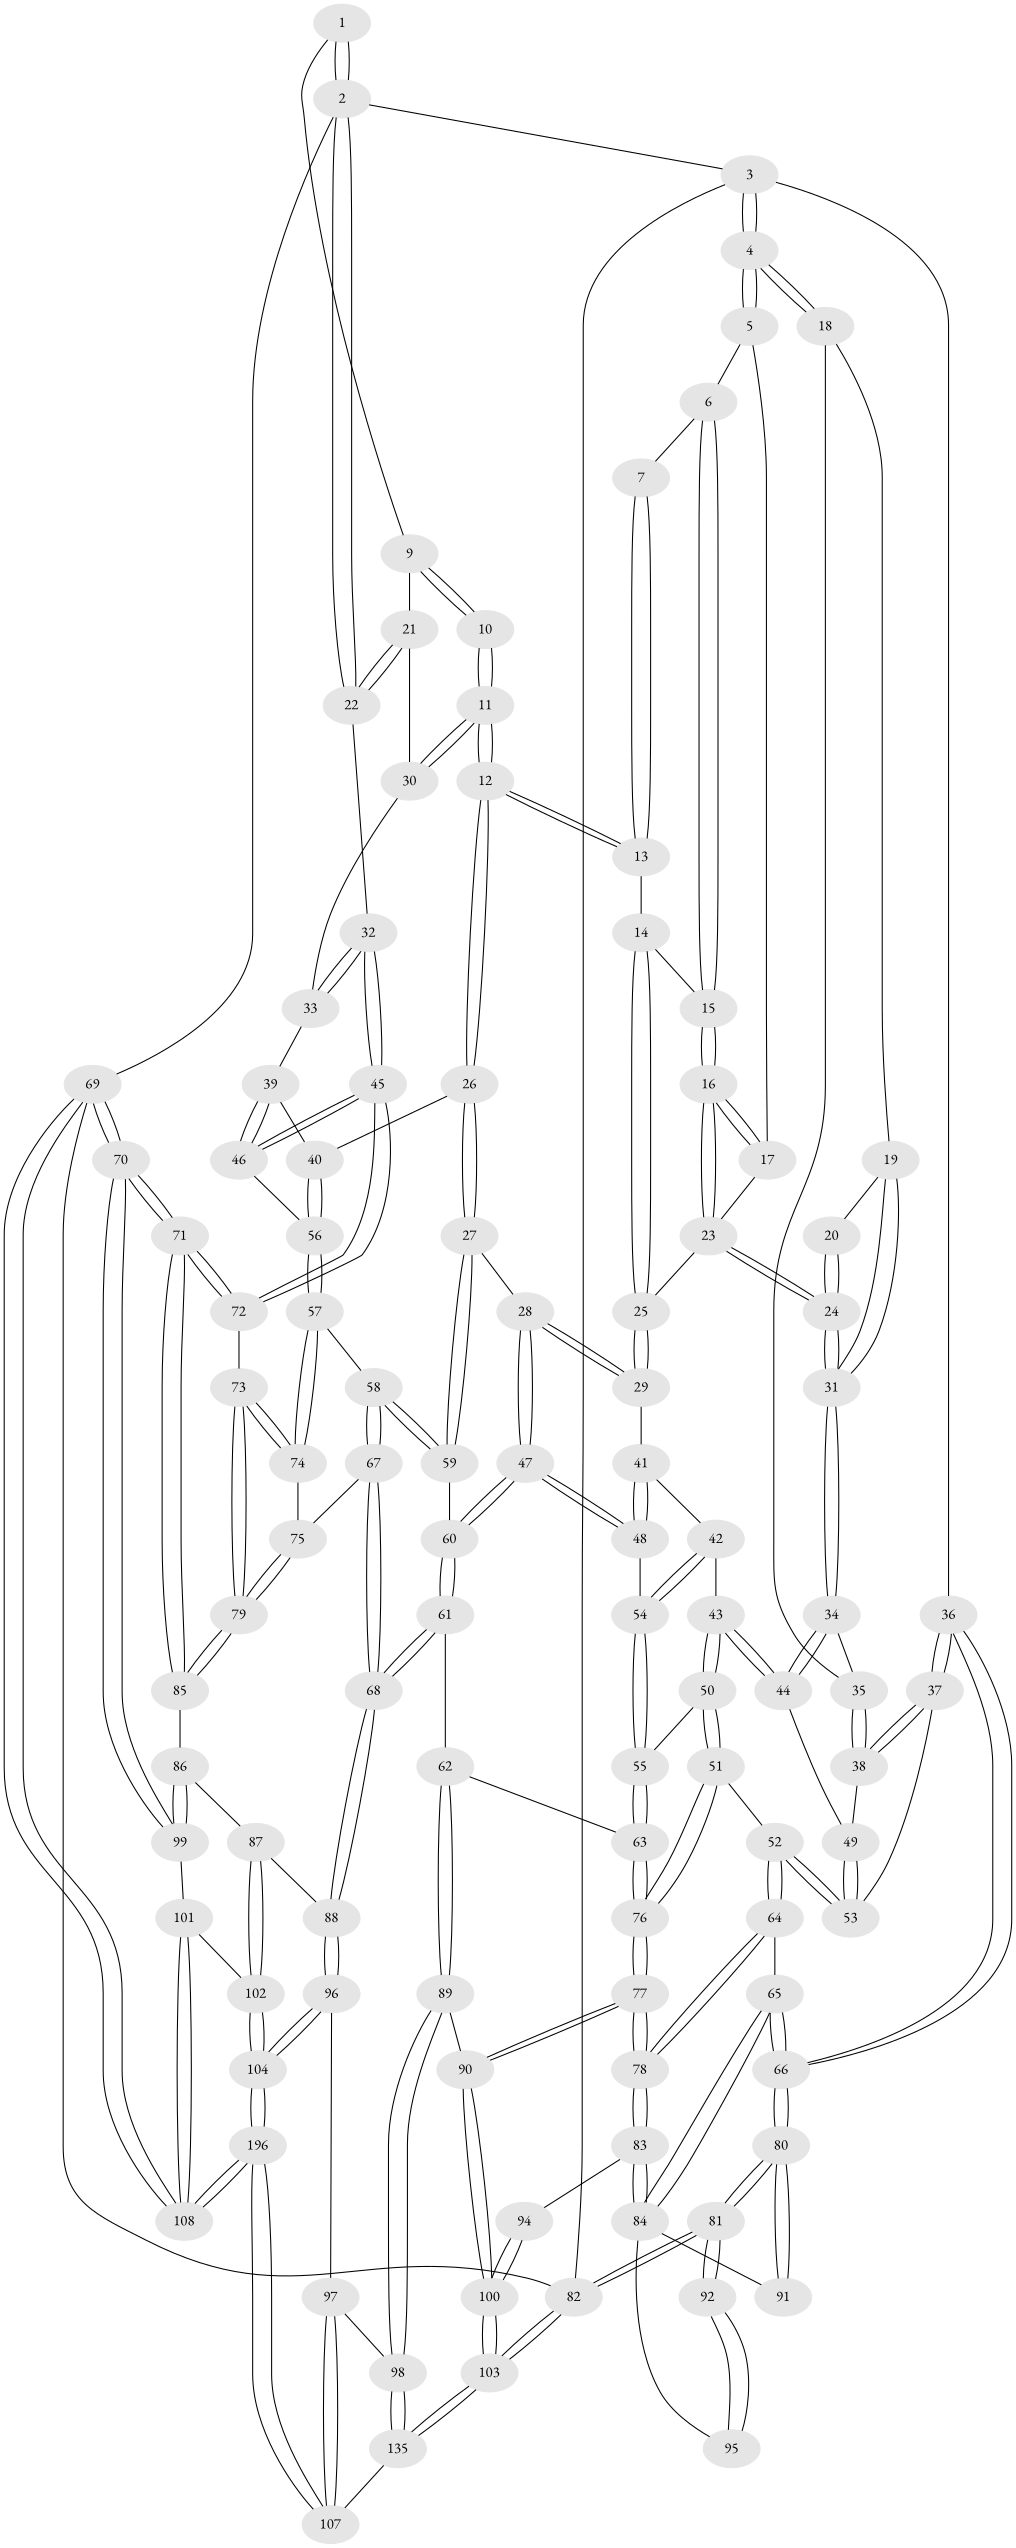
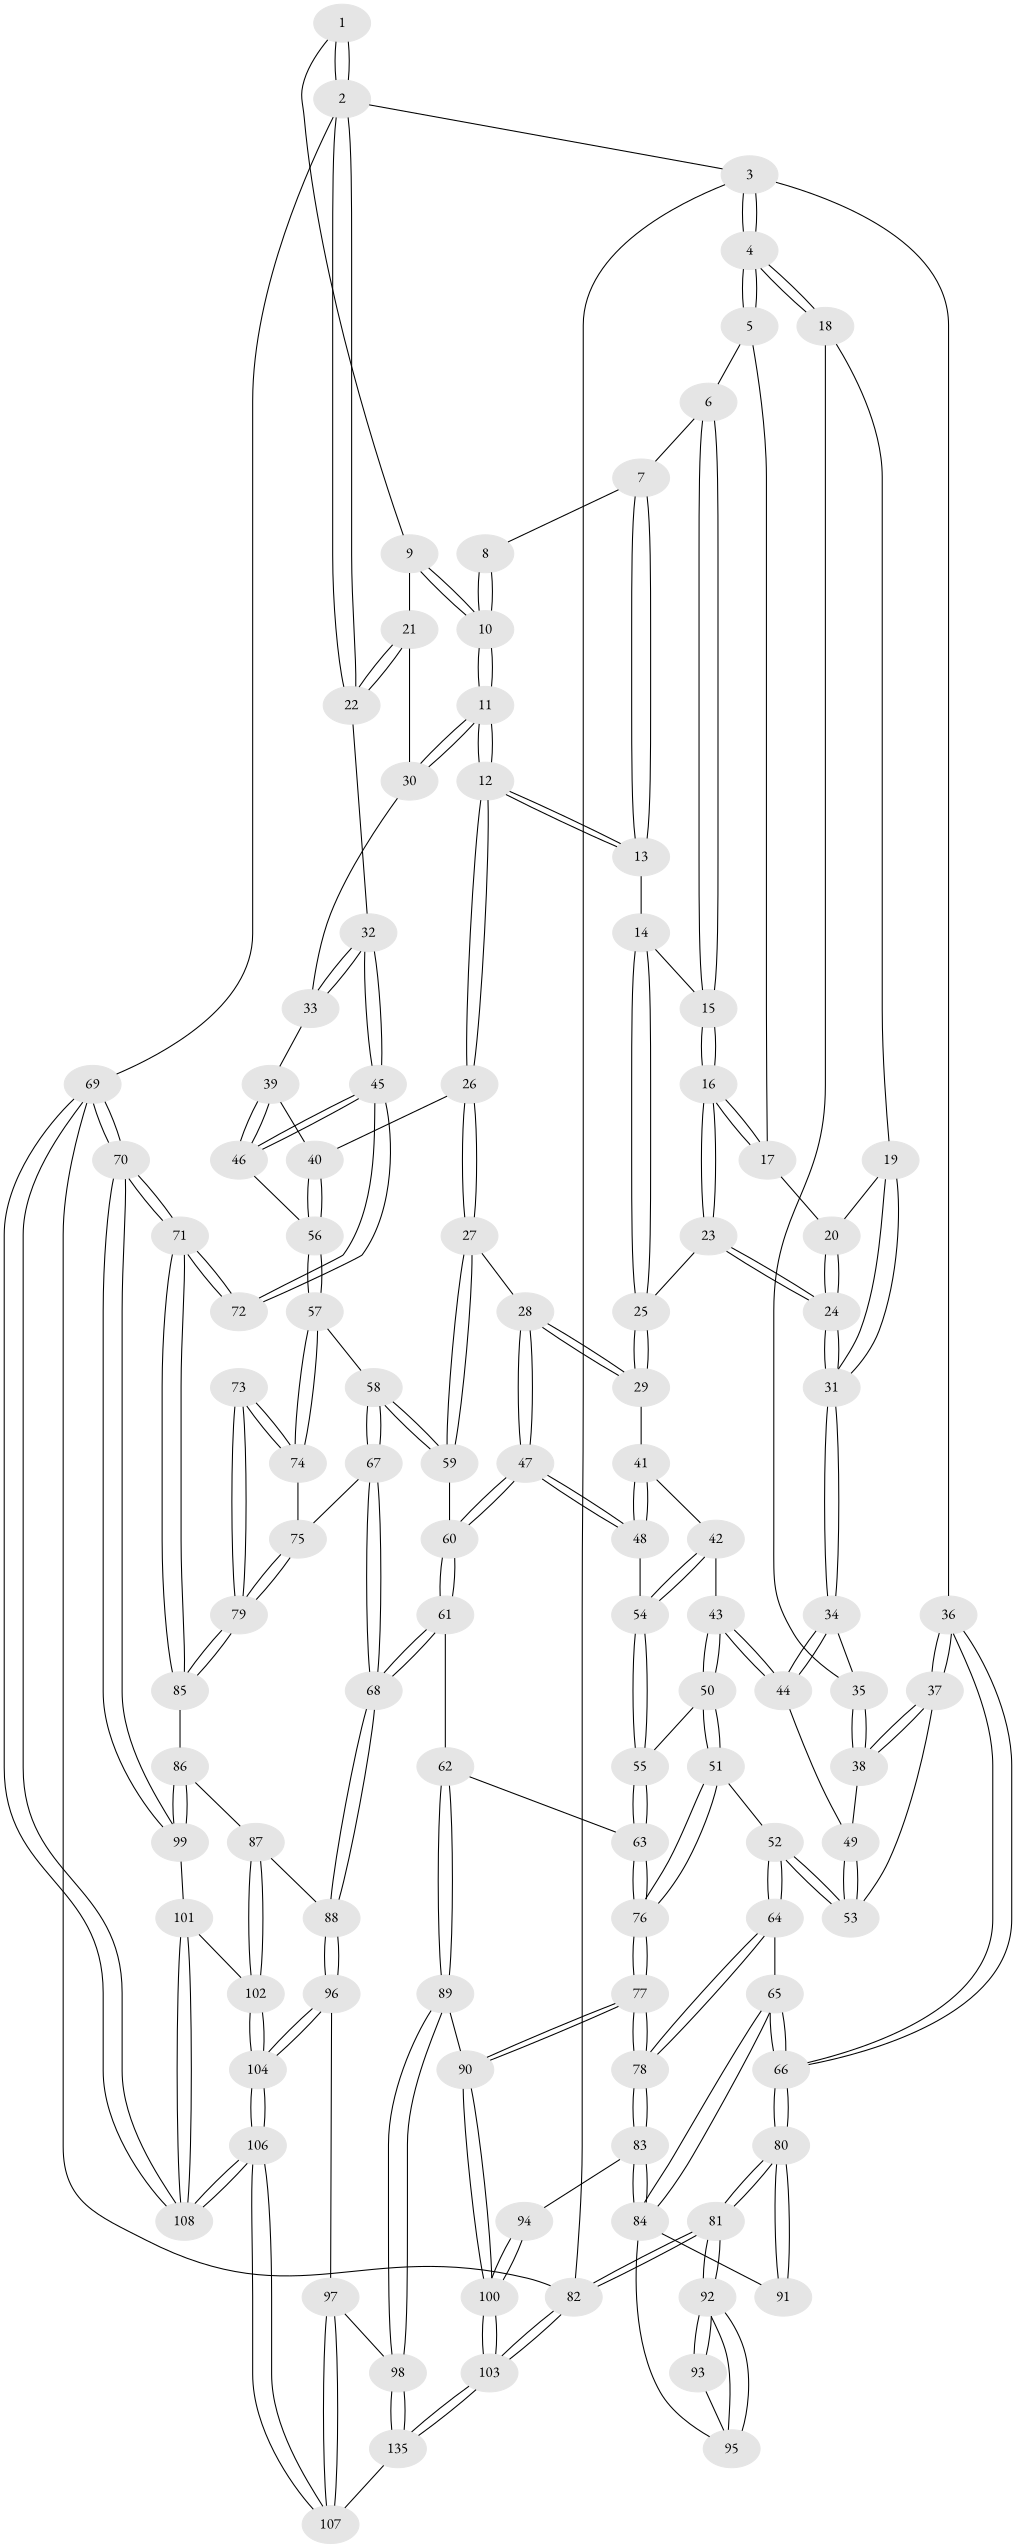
none -> (485, 554)
(738, 1198) -> (794, 1192)
(239, 1350) -> none
(258, 2146) -> (258, 2146)
none -> (698, 2373)
